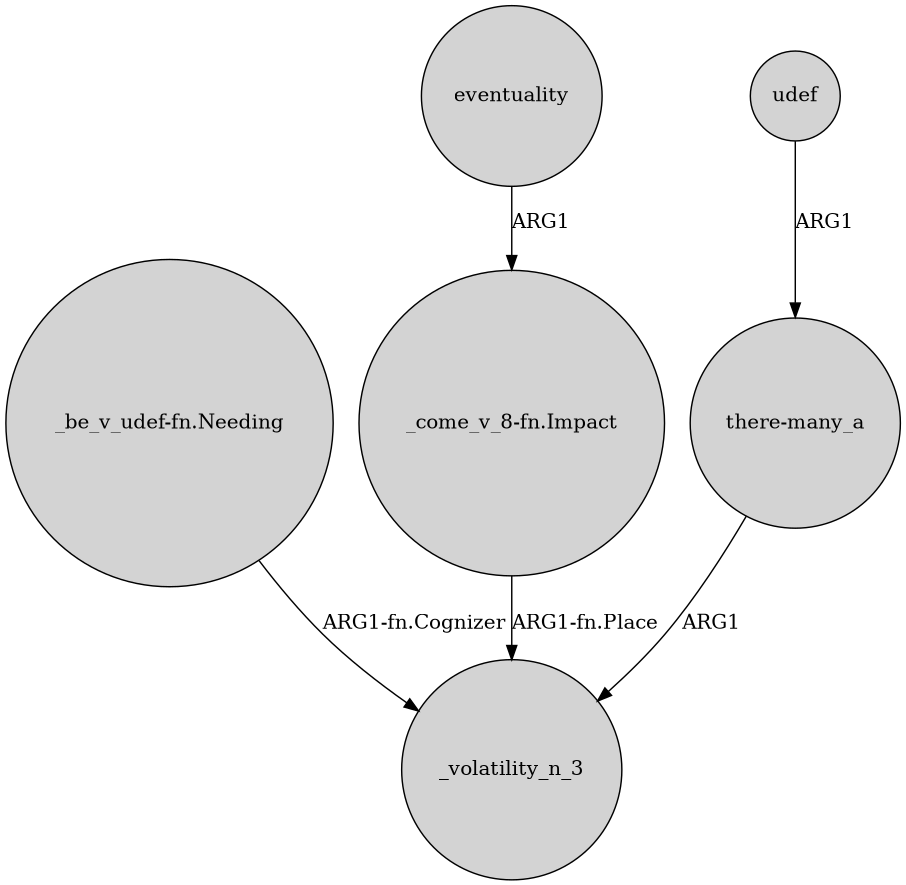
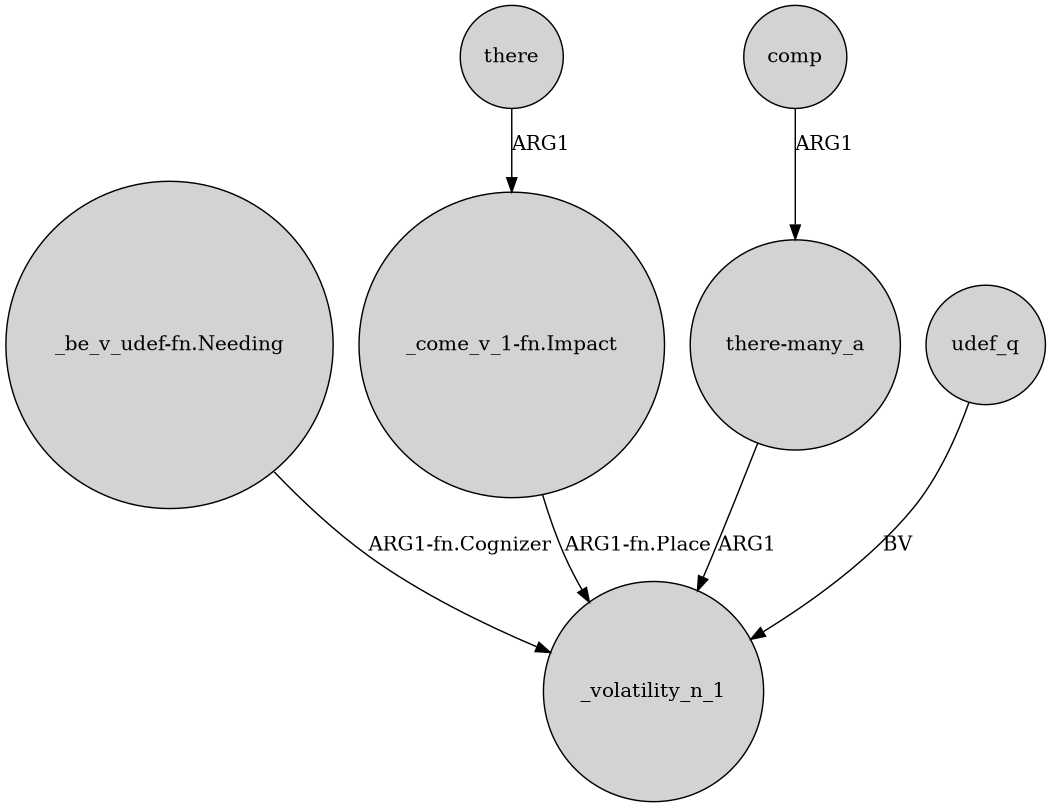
(512, 96) -> (512, 57)
(795, 96) -> (795, 57)
none -> (986, 345)
(512, 423) -> (512, 345)
(512, 770) -> (654, 692)
